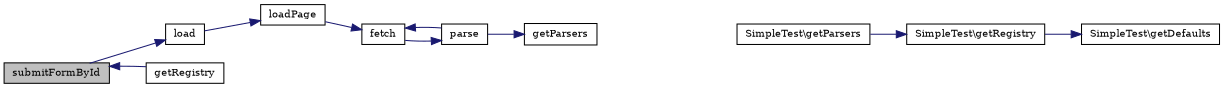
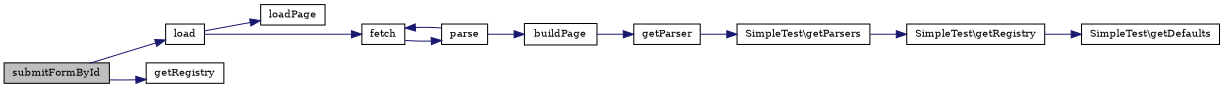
(338, 25) -> (278, 34)
(561, 34) -> (561, 34)
none -> (667, 34)
(133, 66) -> (123, 80)
